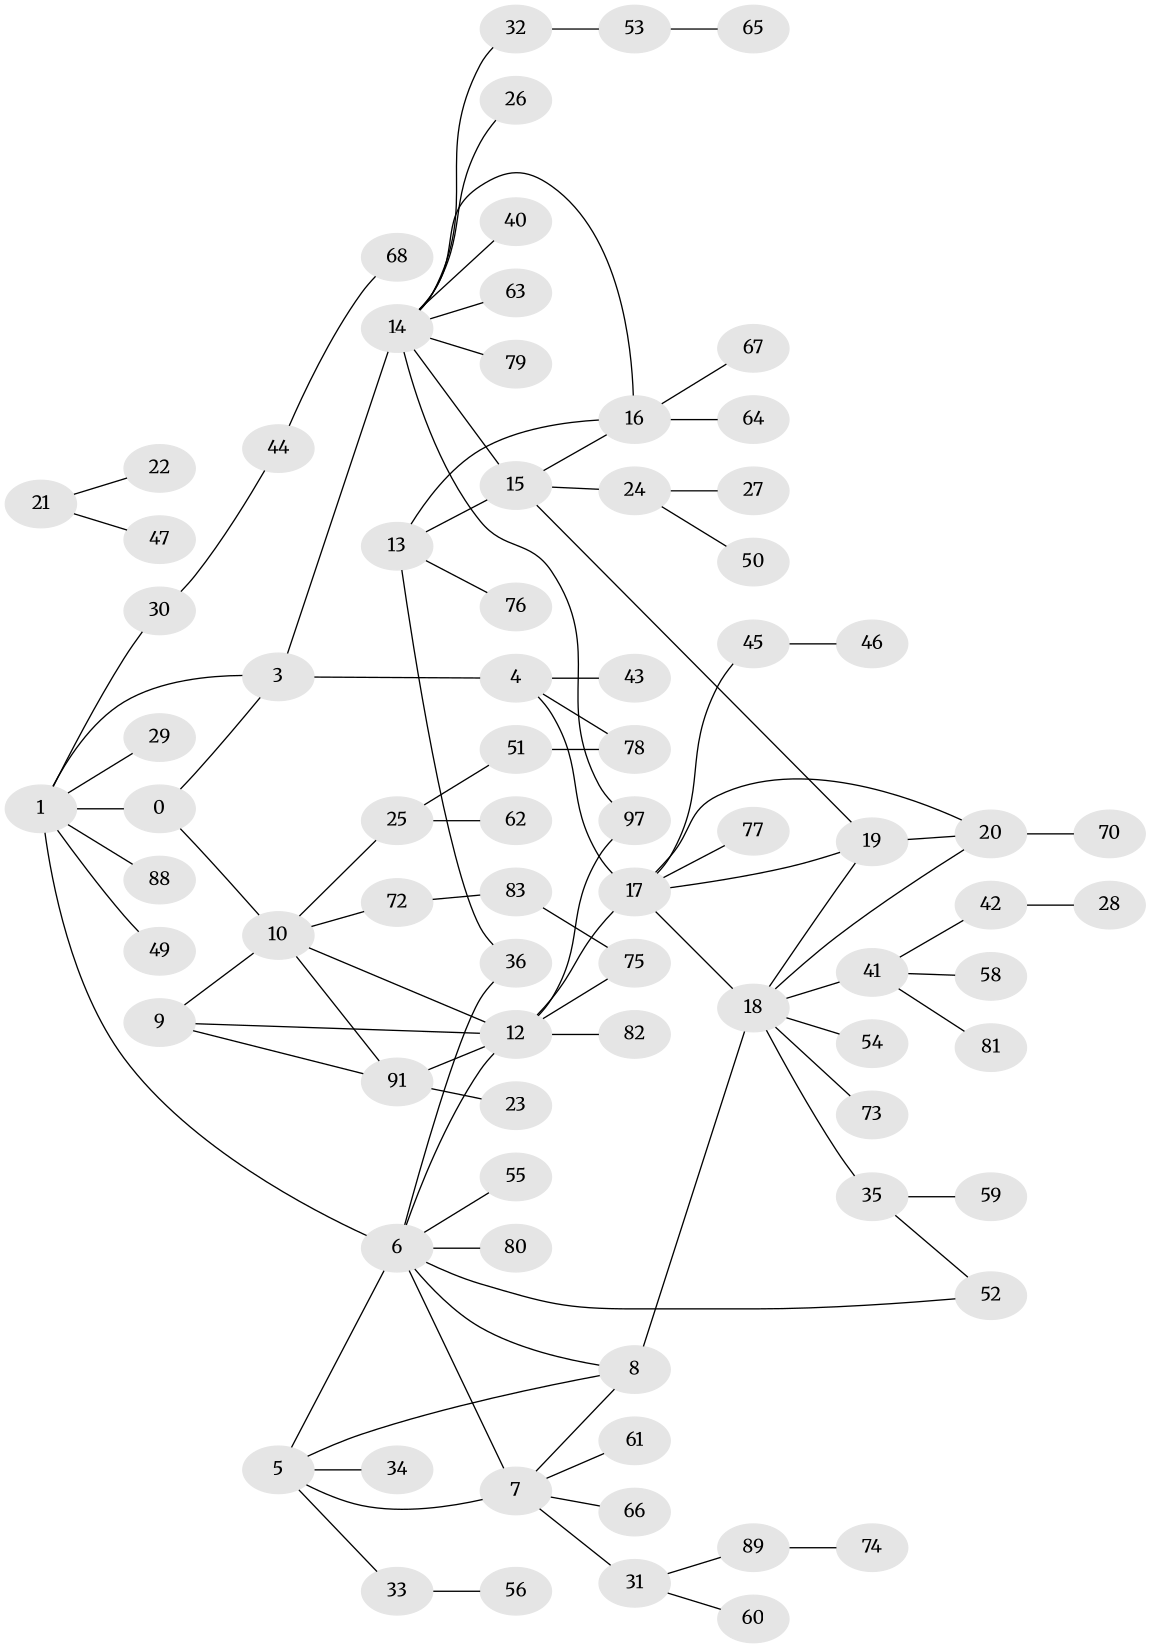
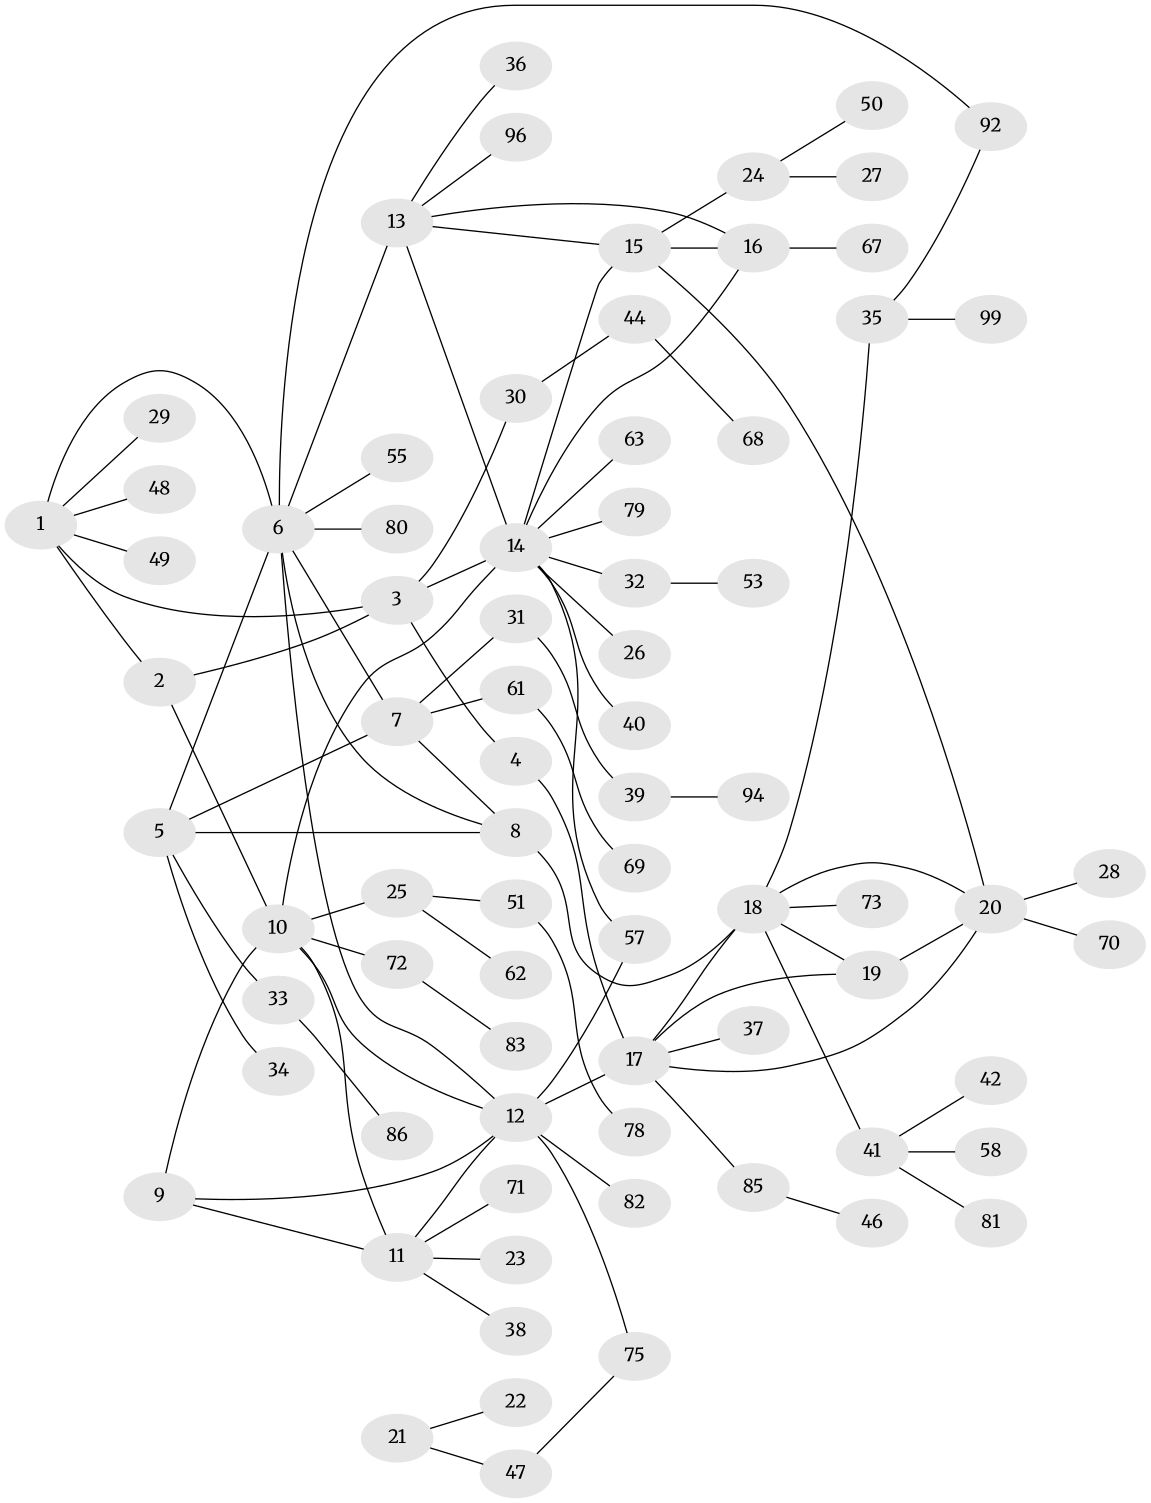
(753, 29) -> none
none -> (457, 385)
(753, 420) -> none
(516, 607) -> (516, 137)
(753, 644) -> (753, 1188)
(694, 664) -> (867, 550)
(635, 678) -> none
(95, 707) -> (468, 505)
none -> (347, 709)
(570, 711) -> none
(160, 809) -> (160, 682)
(635, 821) -> (635, 939)
(753, 831) -> (753, 1030)
none -> (635, 868)
(160, 880) -> (160, 490)
(1050, 905) -> (1051, 891)
(567, 923) -> (575, 1415)
(872, 1044) -> none
(397, 1082) -> (397, 1257)
(441, 1100) -> (338, 376)
none -> (516, 1189)
(991, 1197) -> (991, 319)
(991, 1296) -> (991, 127)
none -> (516, 1331)
(635, 1512) -> none
(753, 1548) -> (635, 797)
(872, 1548) -> (753, 797)
(516, 1591) -> (397, 1136)
(753, 1619) -> none
